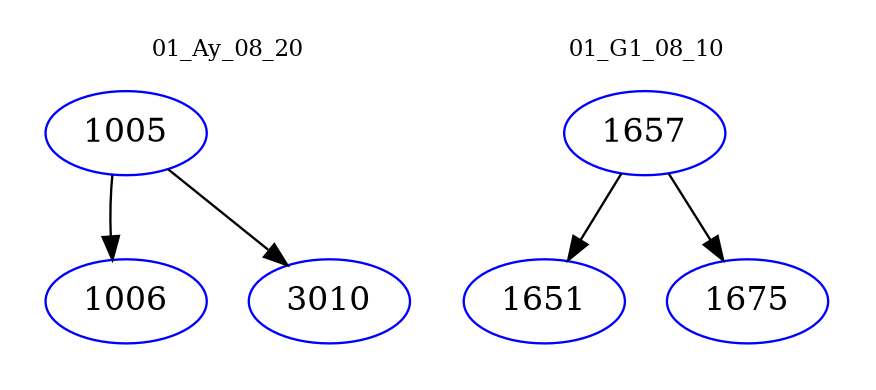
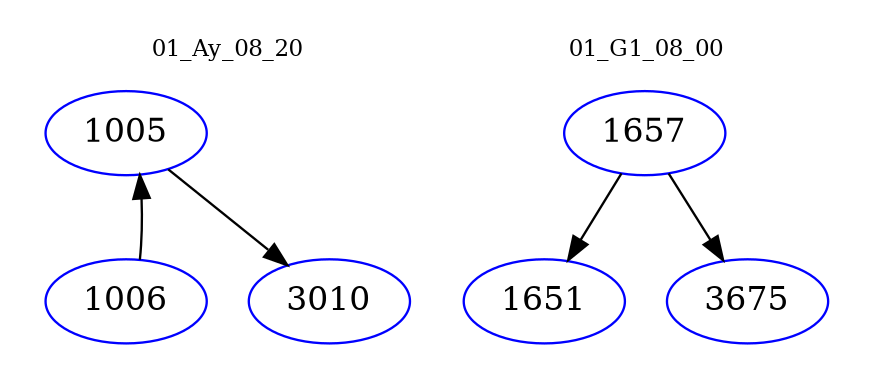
(647, 50) -> (647, 50)
(111, 206) -> (142, 229)
(748, 301) -> (748, 301)
